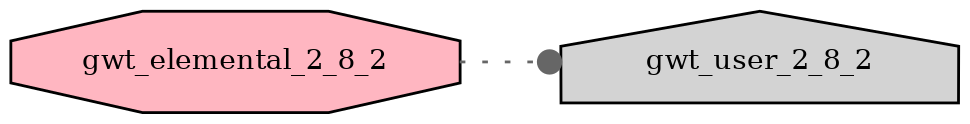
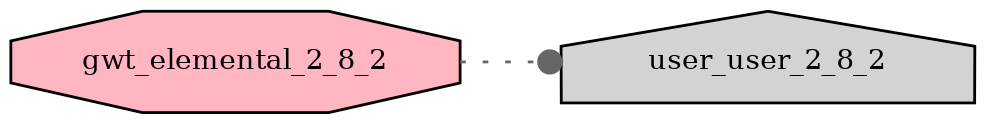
(760, 62) -> (768, 62)
